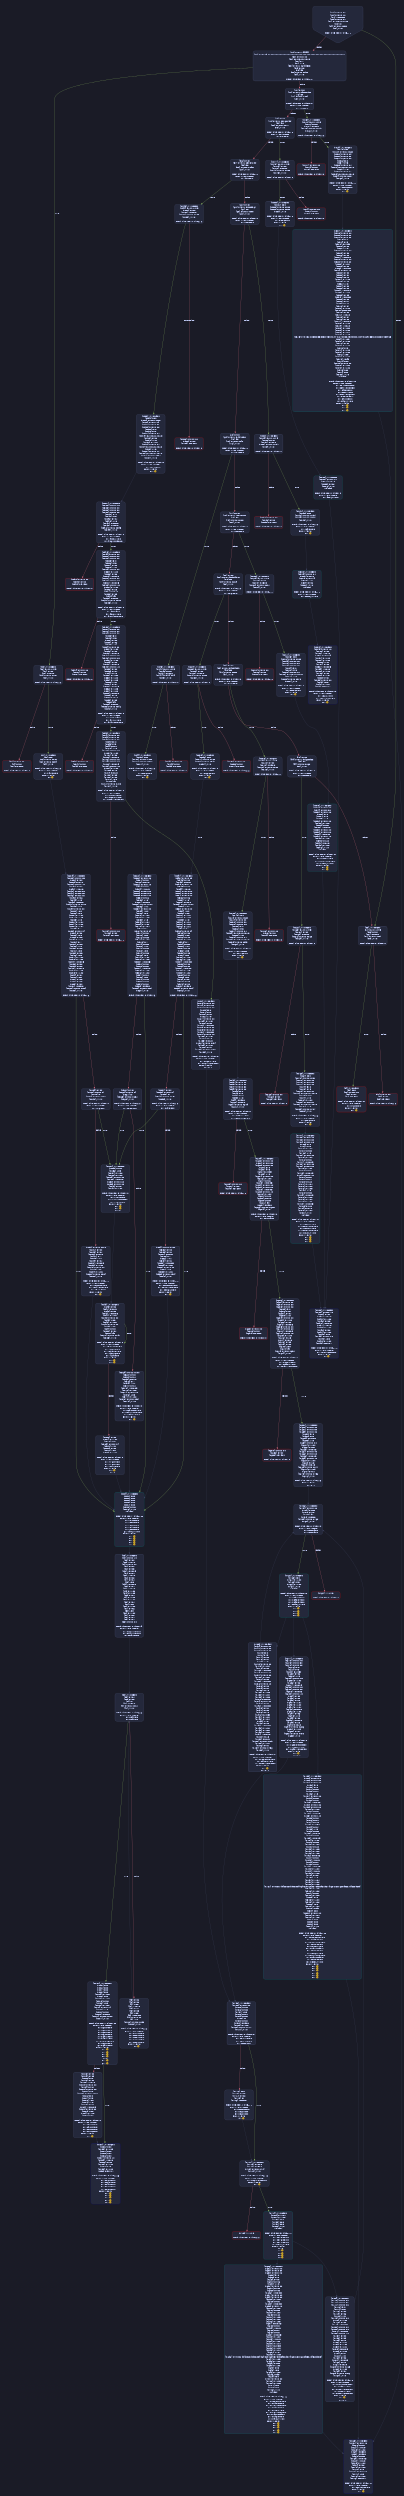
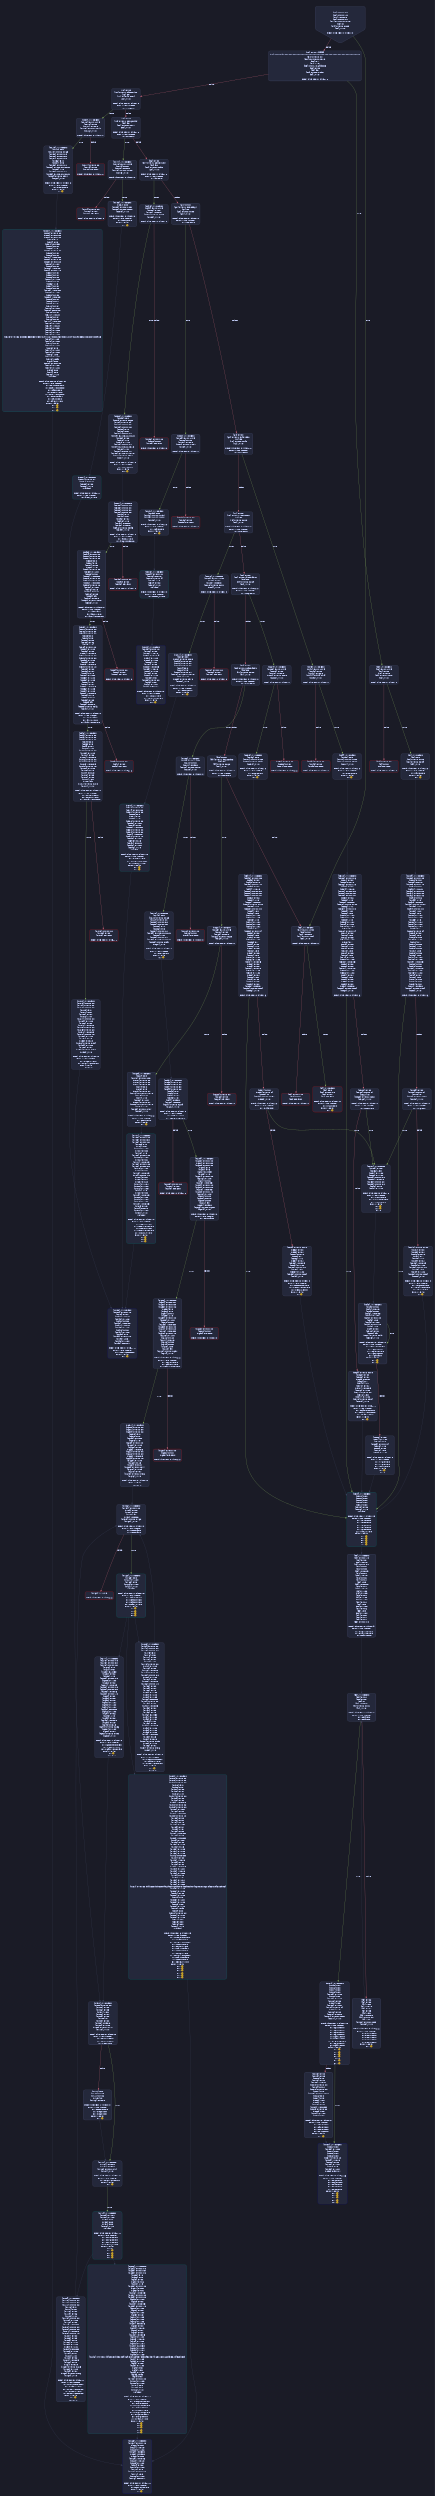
(246, 2235) -> none
